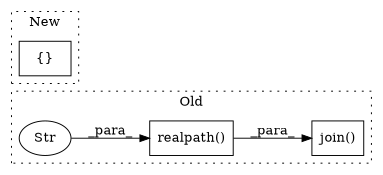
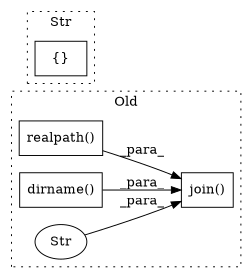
(45, 23) -> (61, 23)
(106, 138) -> (129, 221)
none -> (61, 190)
